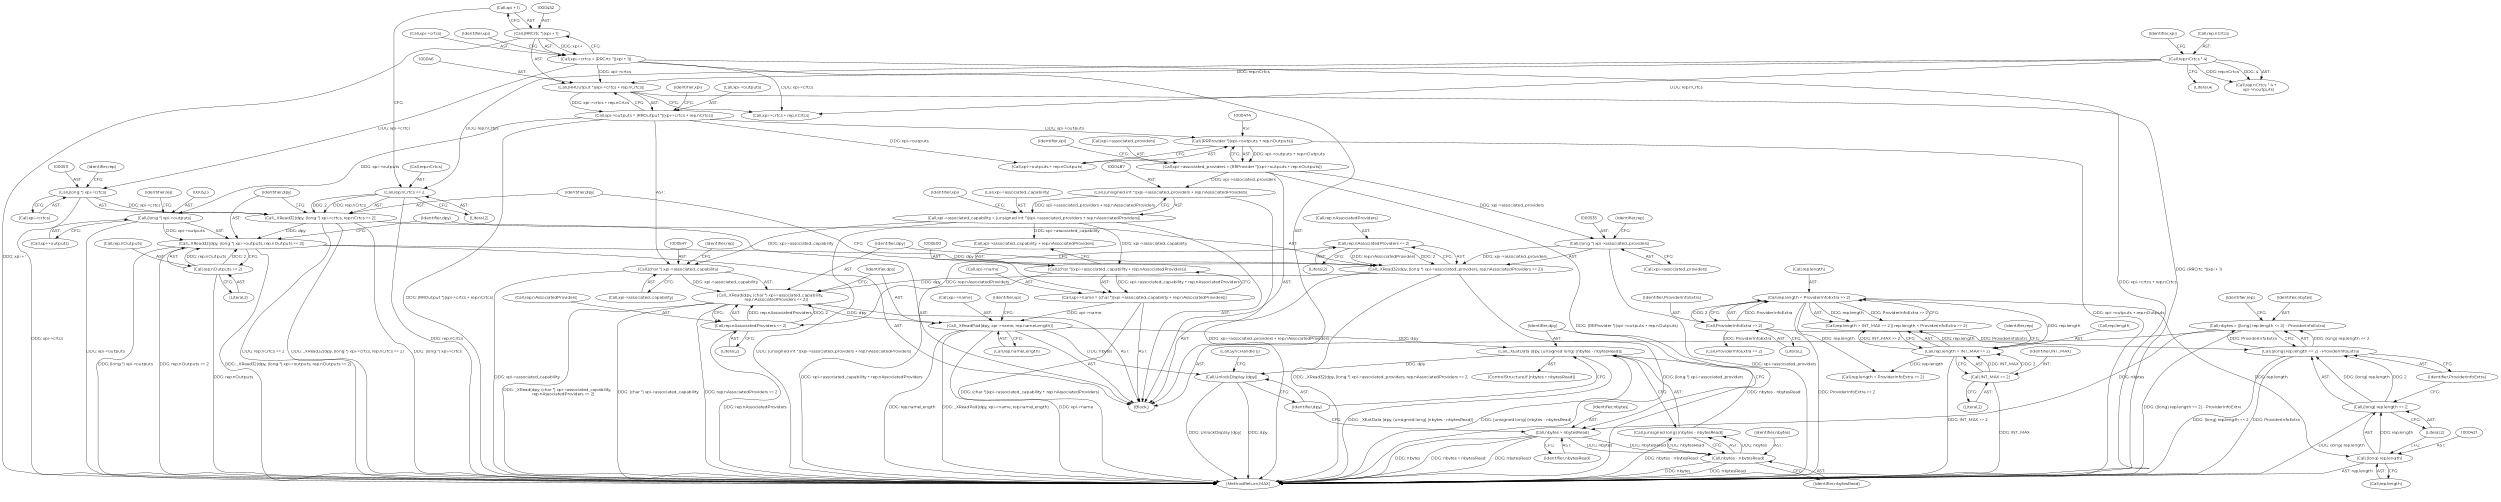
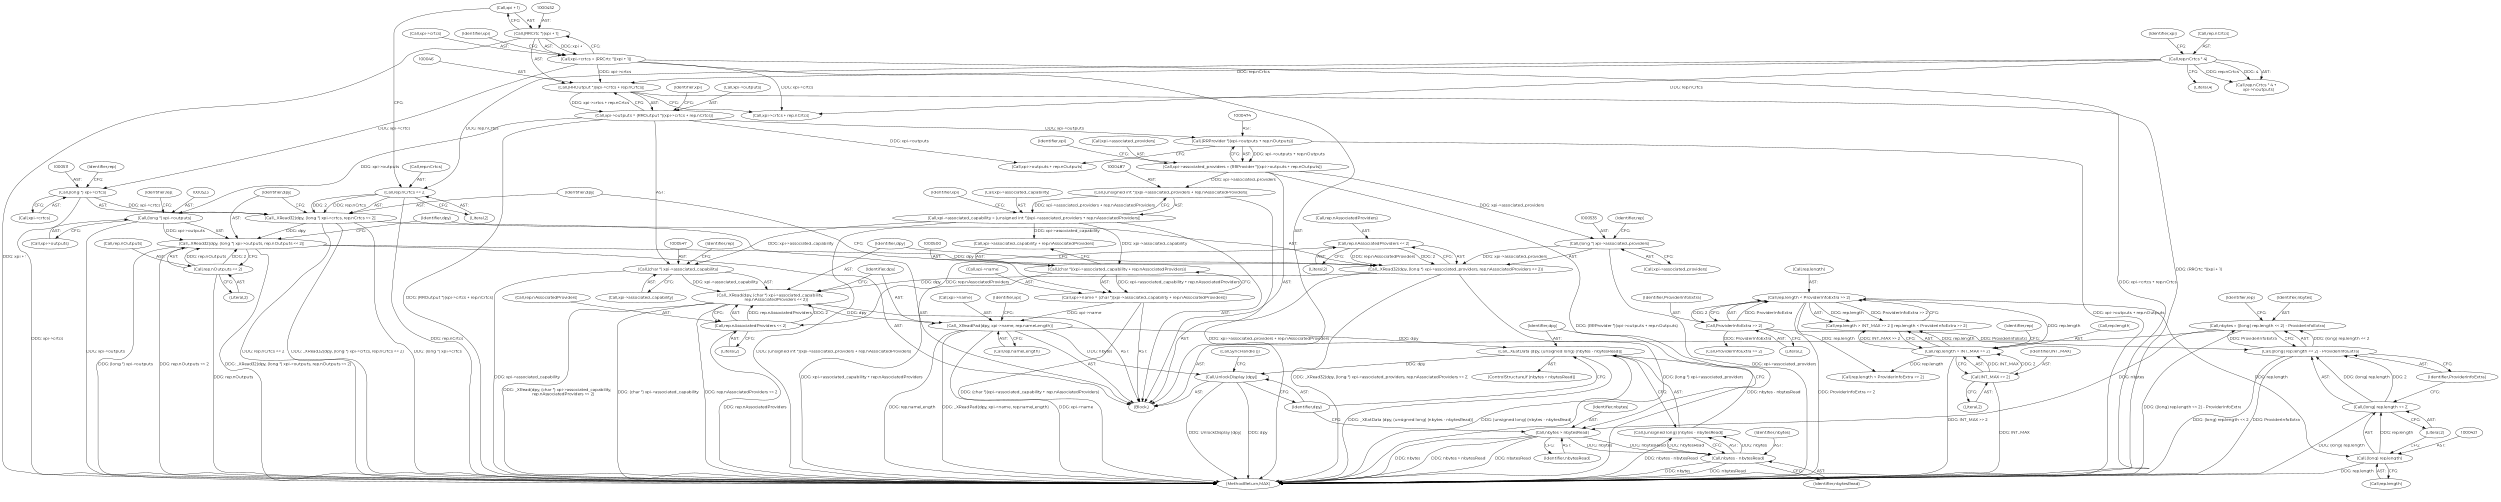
(1161, 159) -> none
(2047, 364) -> (2047, 364)
none -> (1186, 398)
(2357, 471) -> (2357, 471)
